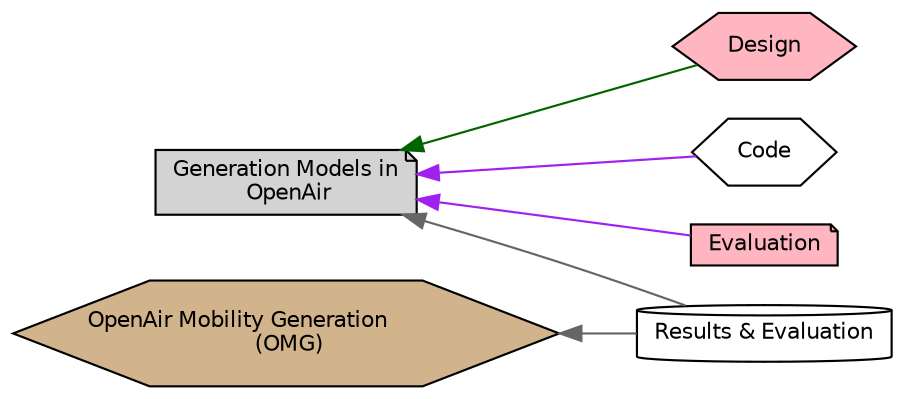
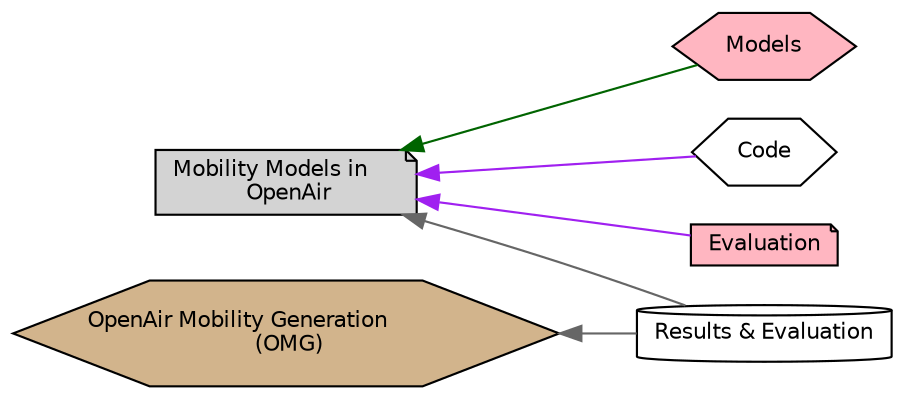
(764, 46) -> (764, 46)
(286, 182) -> (286, 182)
